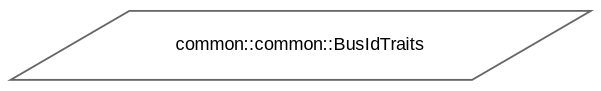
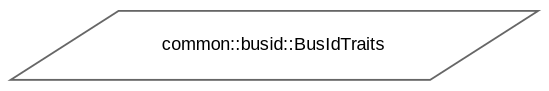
(301, 45) -> (274, 45)
